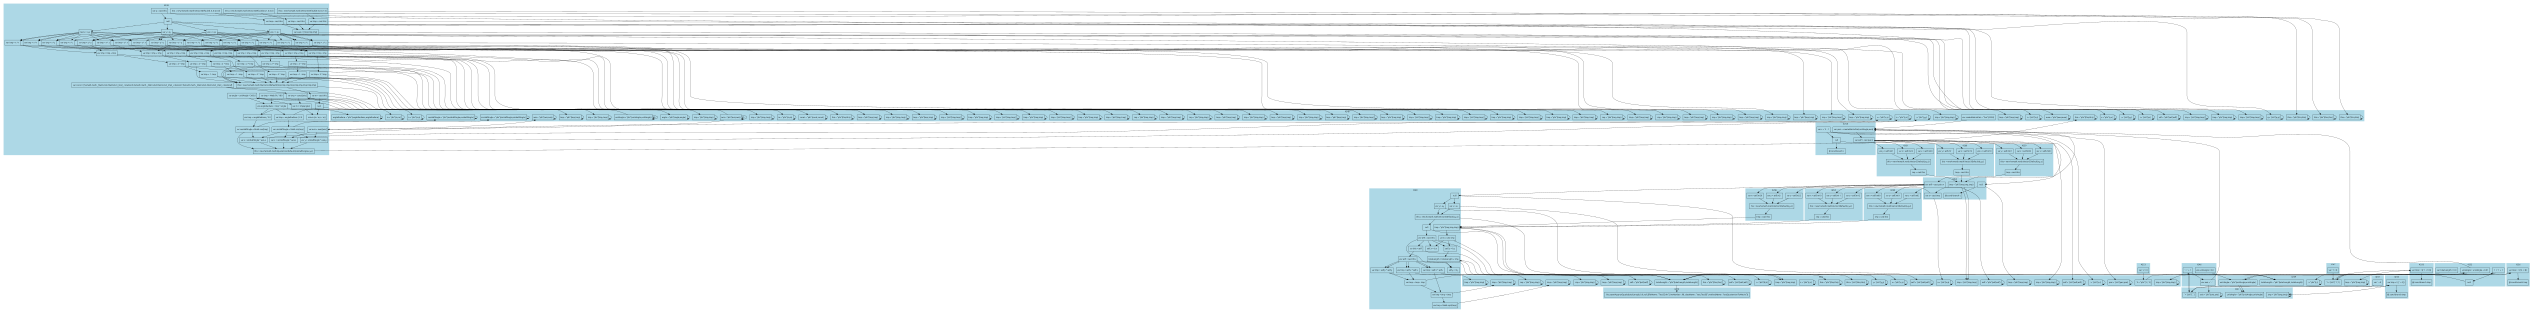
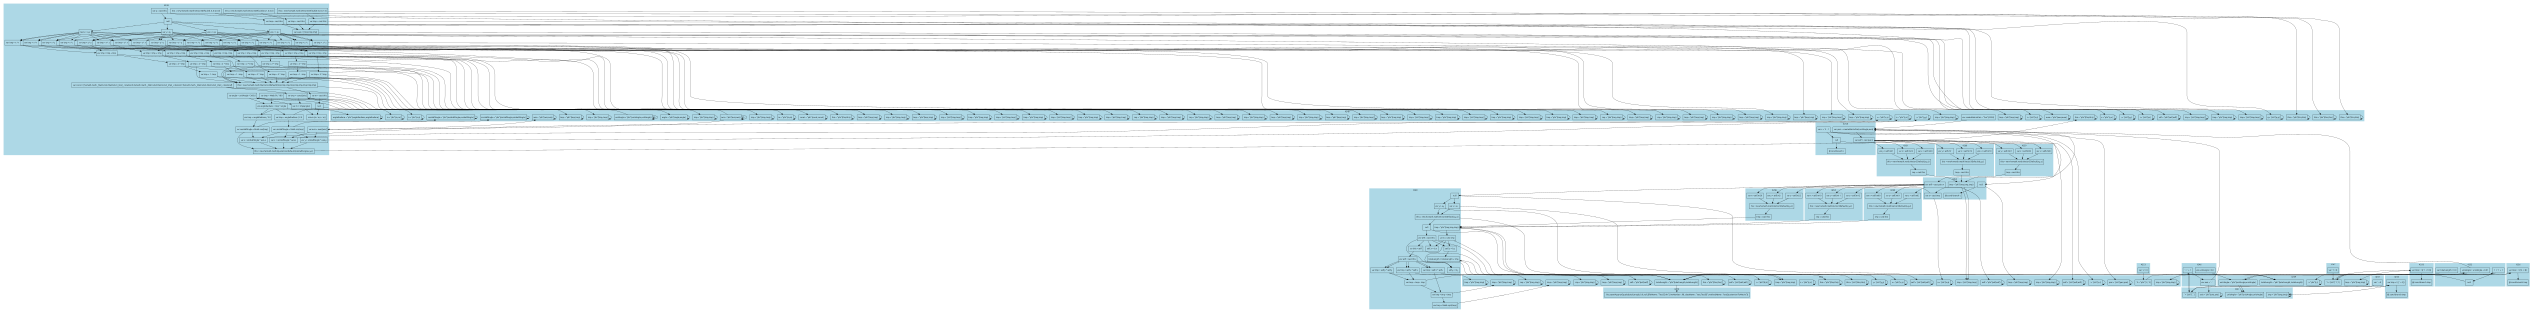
(1448, 264) -> (1425, 259)
